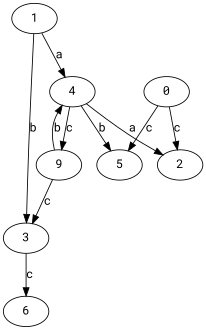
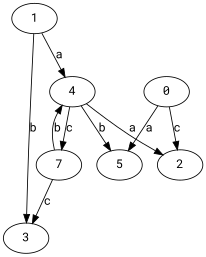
(149, 128) -> (149, 128)
(59, 165) -> (59, 165)
(26, 311) -> none
